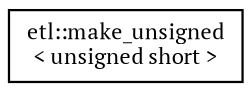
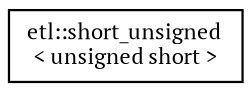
(126, 46) -> (126, 46)
